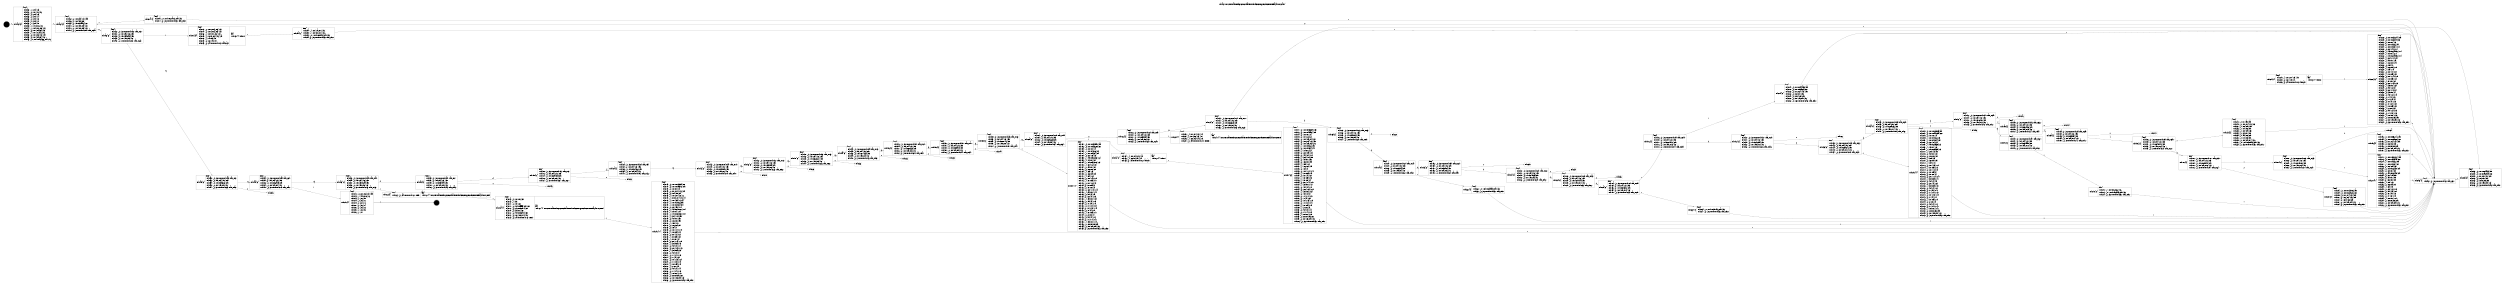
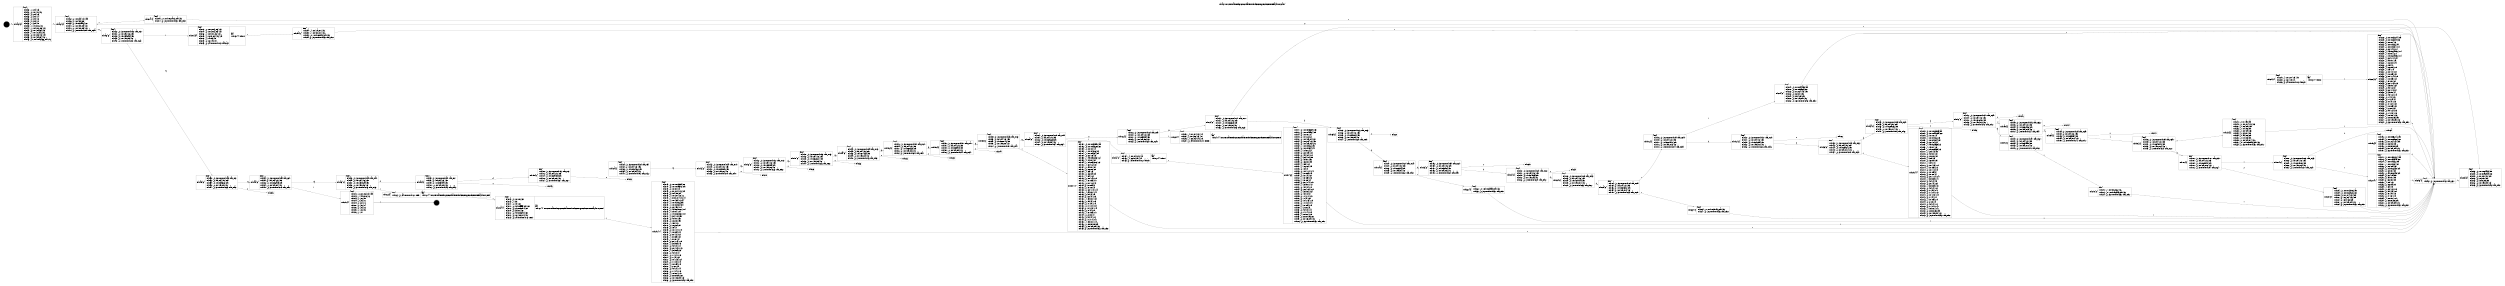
(589, 172) -> none
(1619, 177) -> none
(2458, 180) -> (2457, 181)
